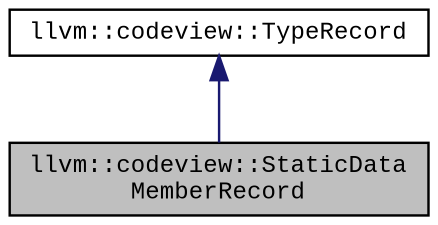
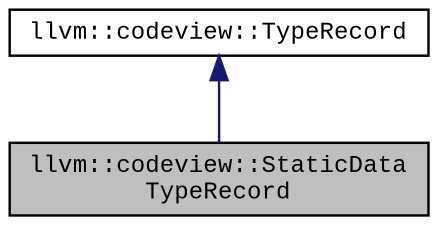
(219, 179) -> (219, 179)
